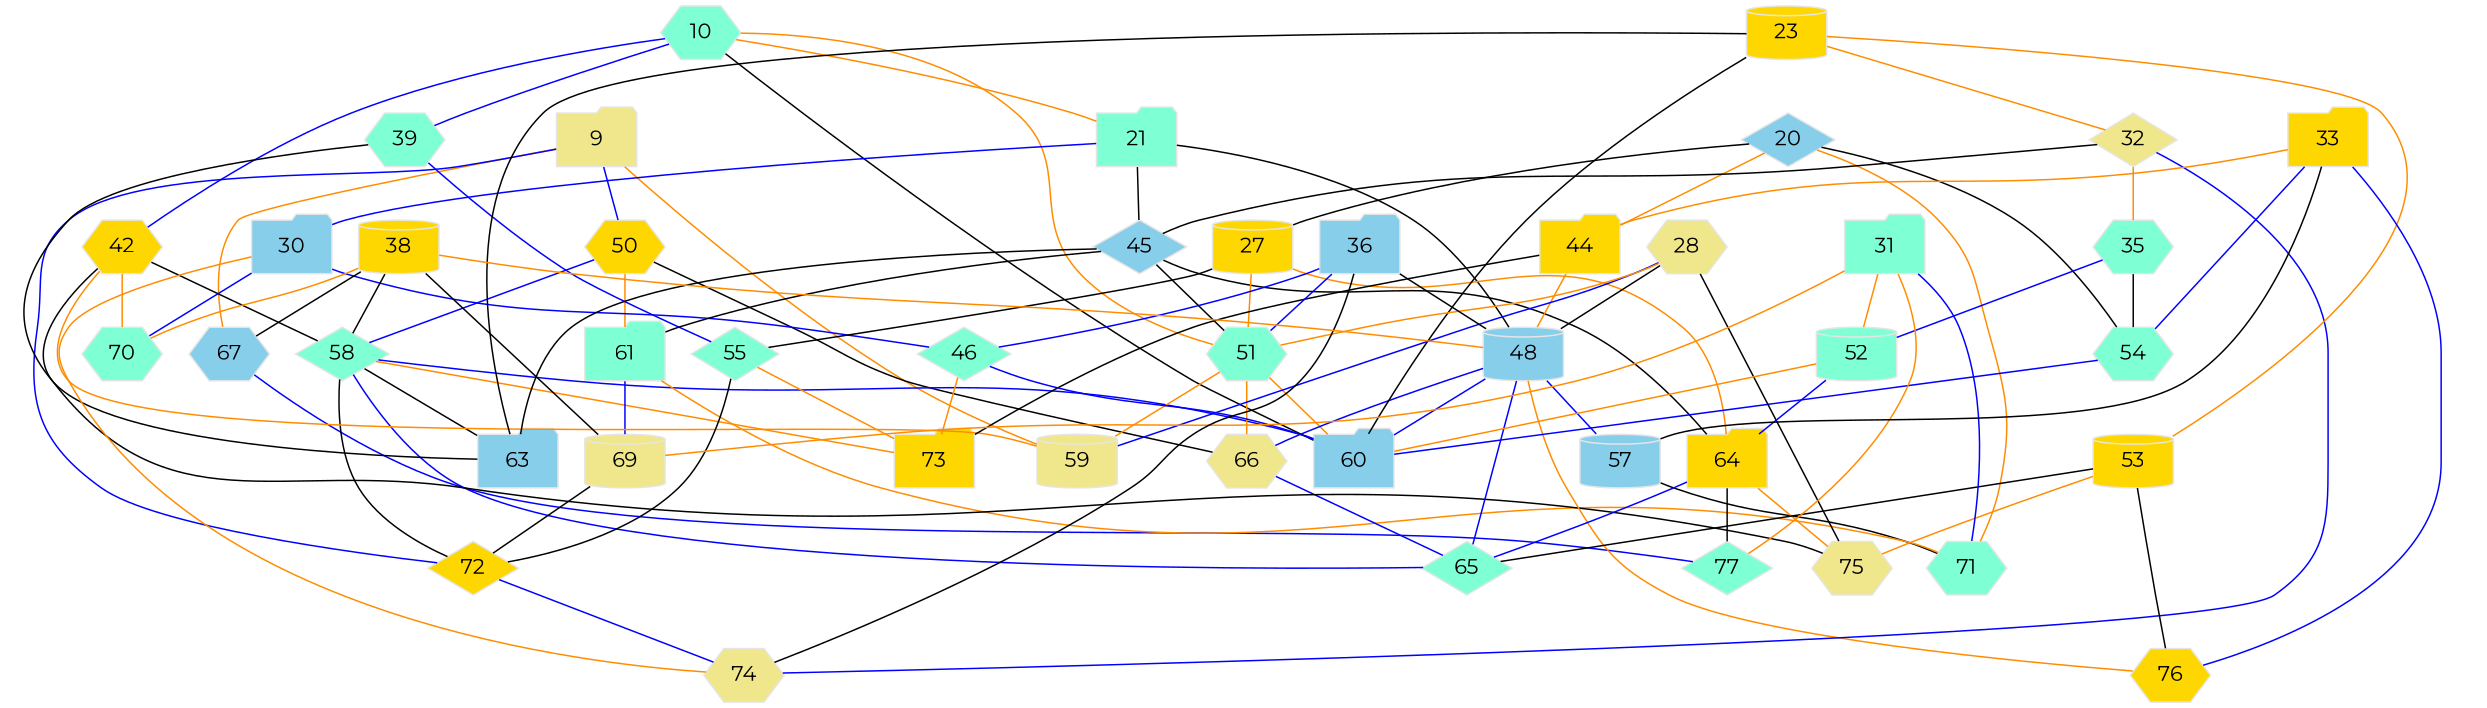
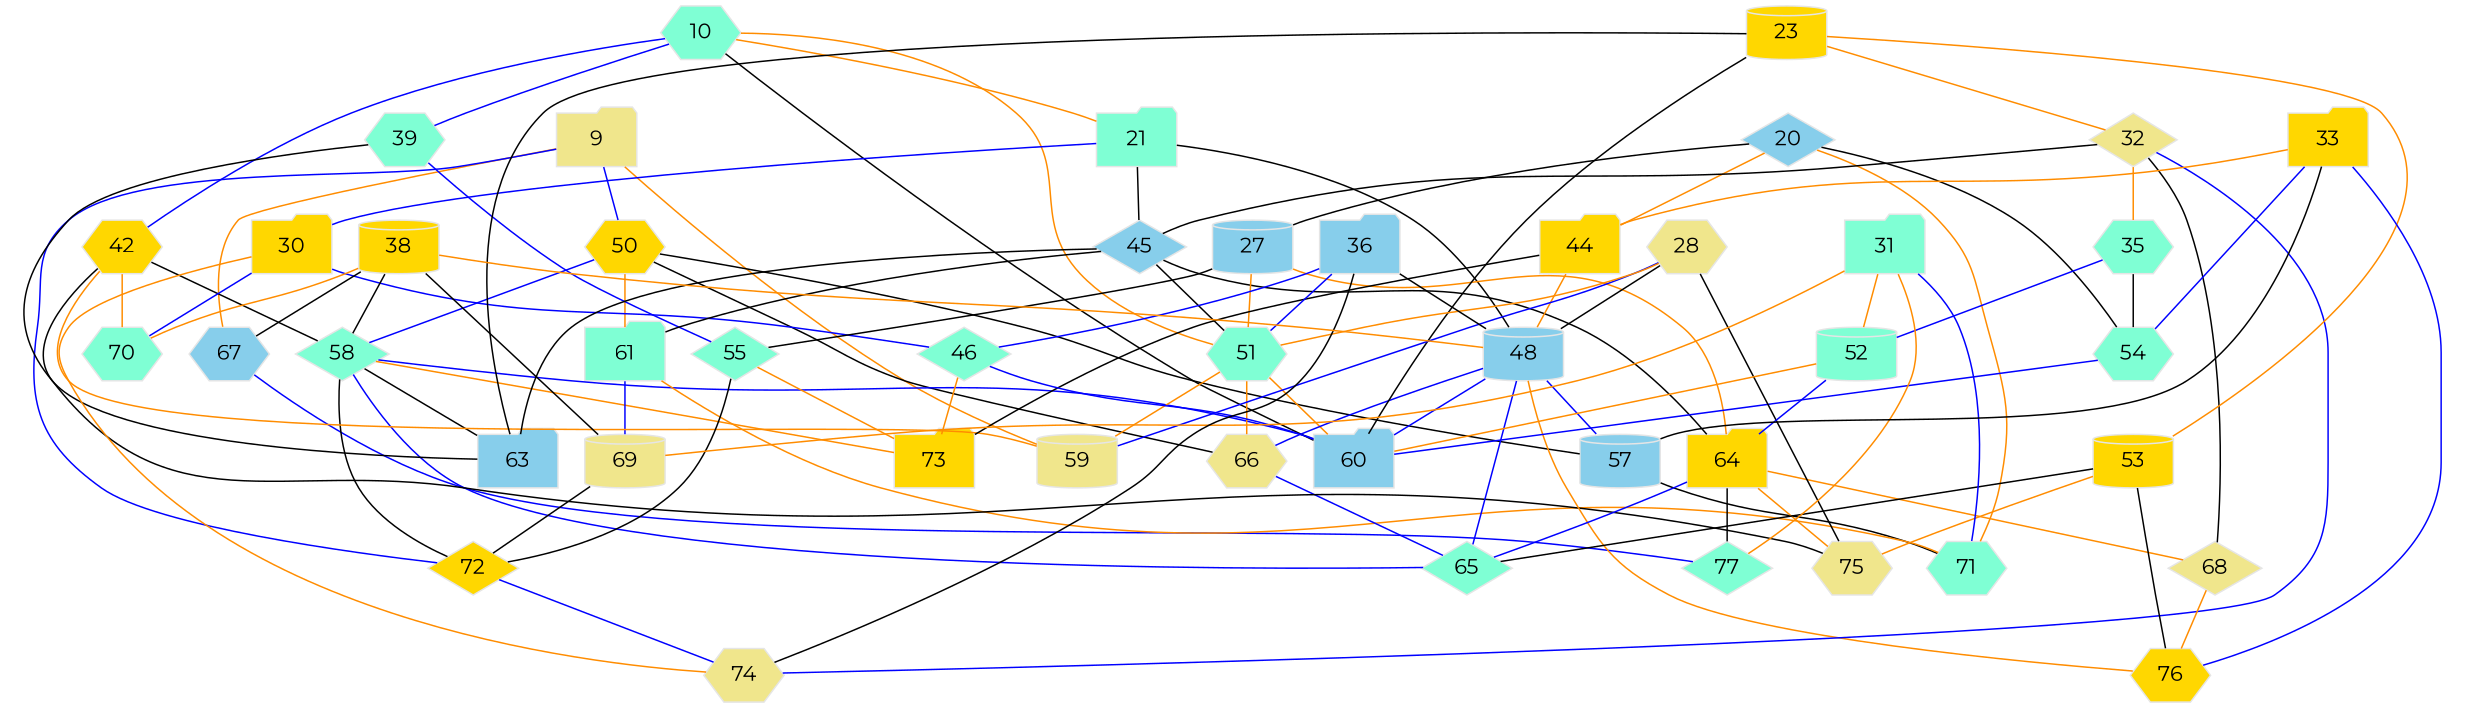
(292, 247) -> (292, 247)
(1253, 247) -> (1253, 247)
none -> (1097, 350)
none -> (2215, 568)
